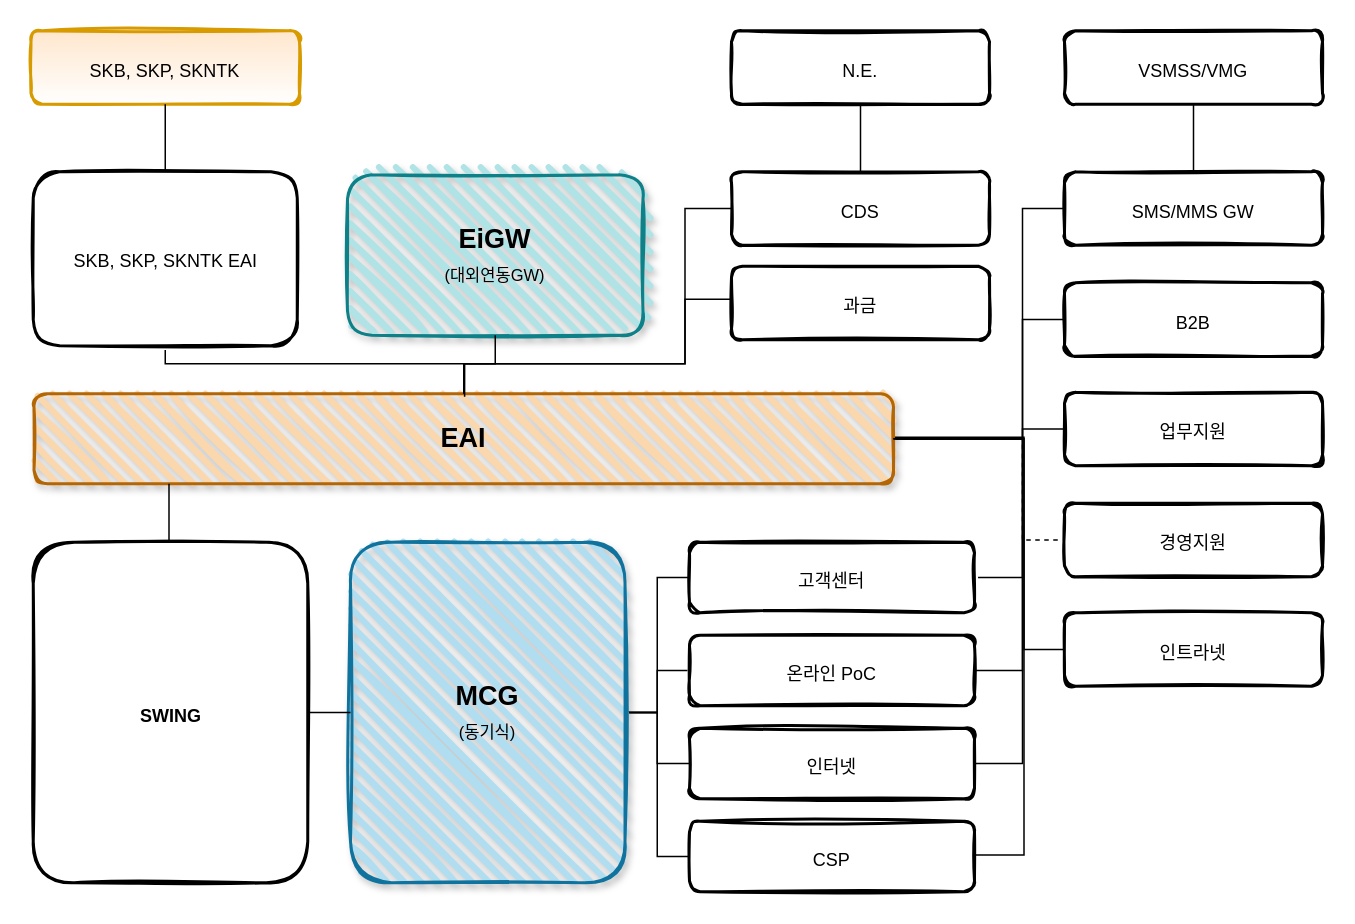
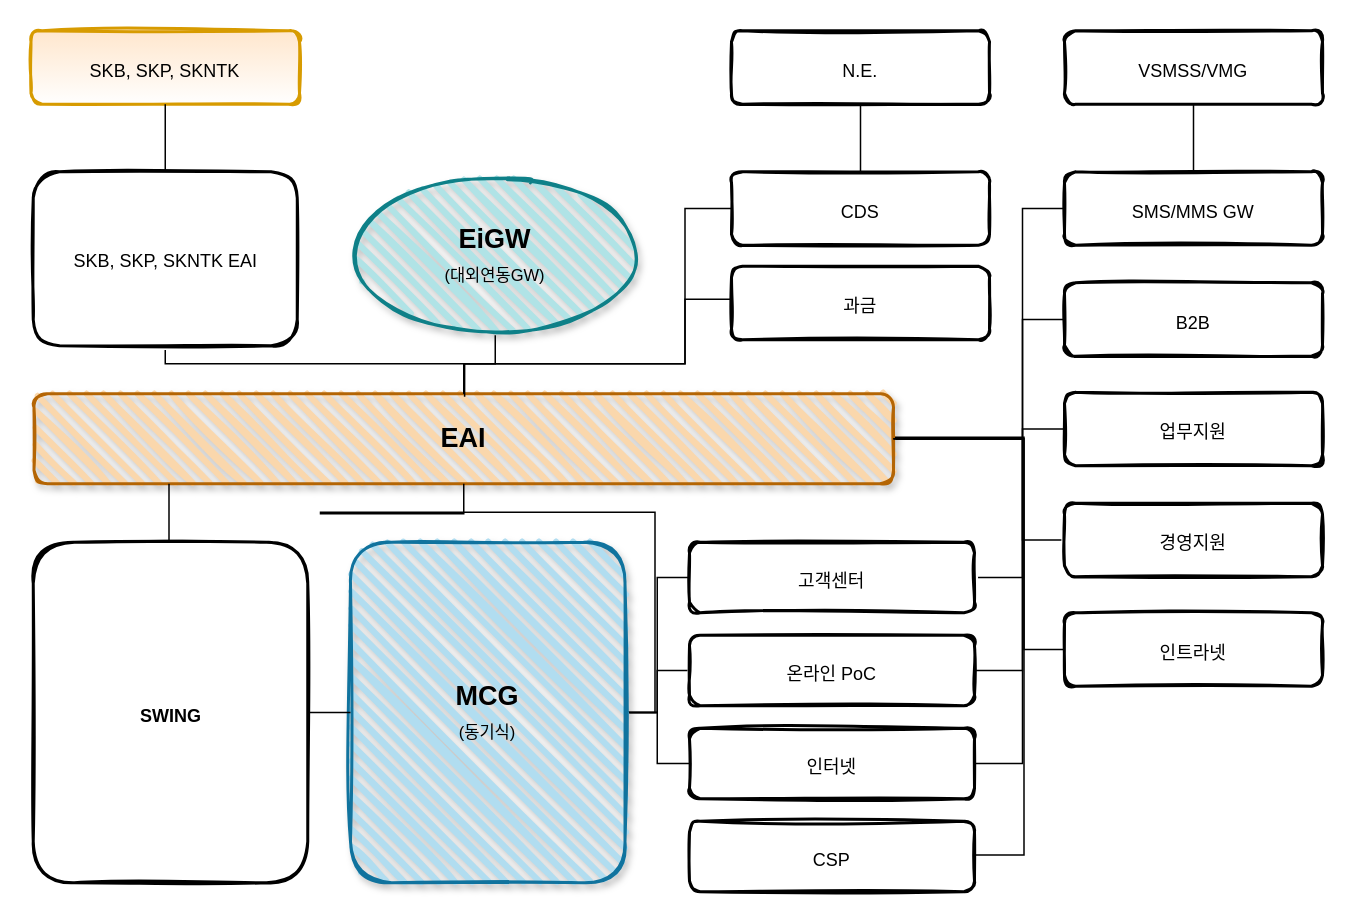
(495, 255) -> (495, 255)
(1043, 540) -> (1043, 540)
(657, 825) -> (432, 512)
